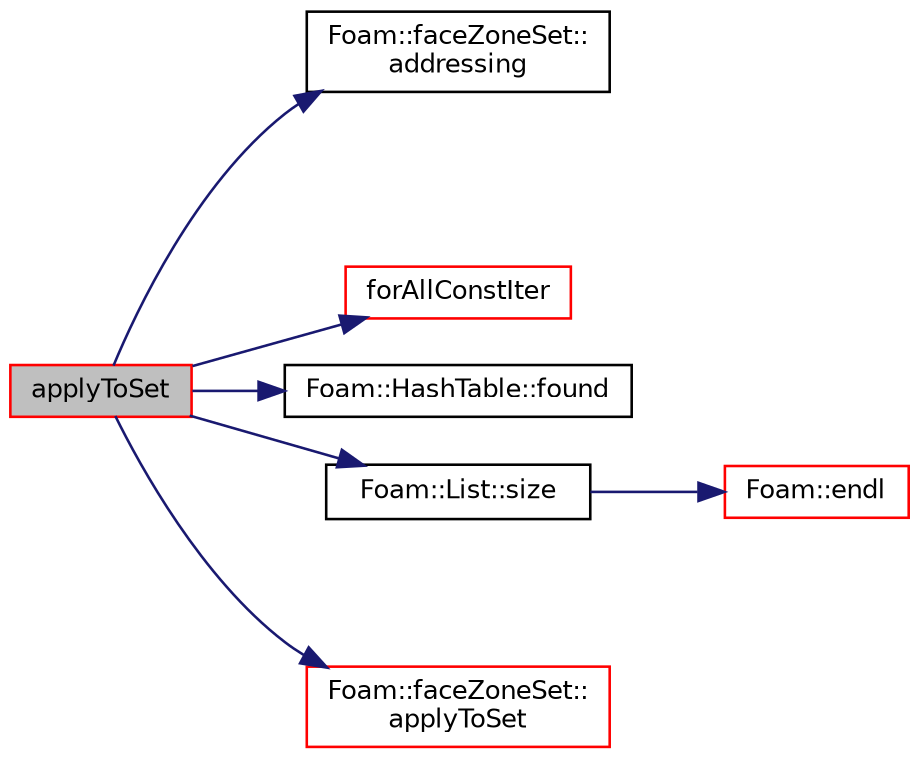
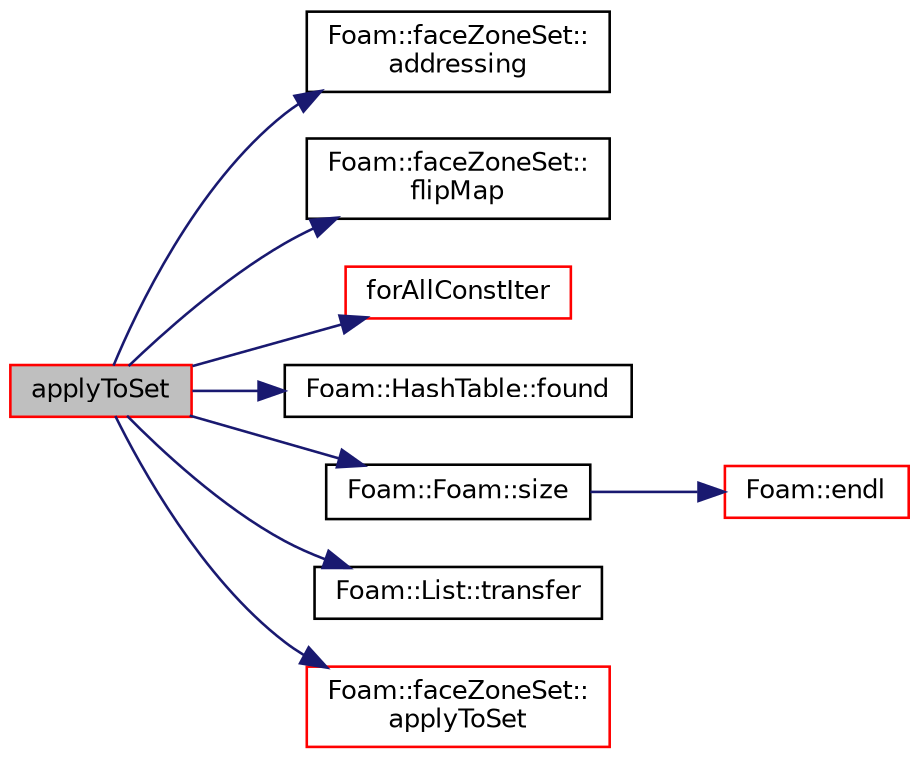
none -> (458, 179)
(458, 492) -> (458, 492)
none -> (458, 593)
